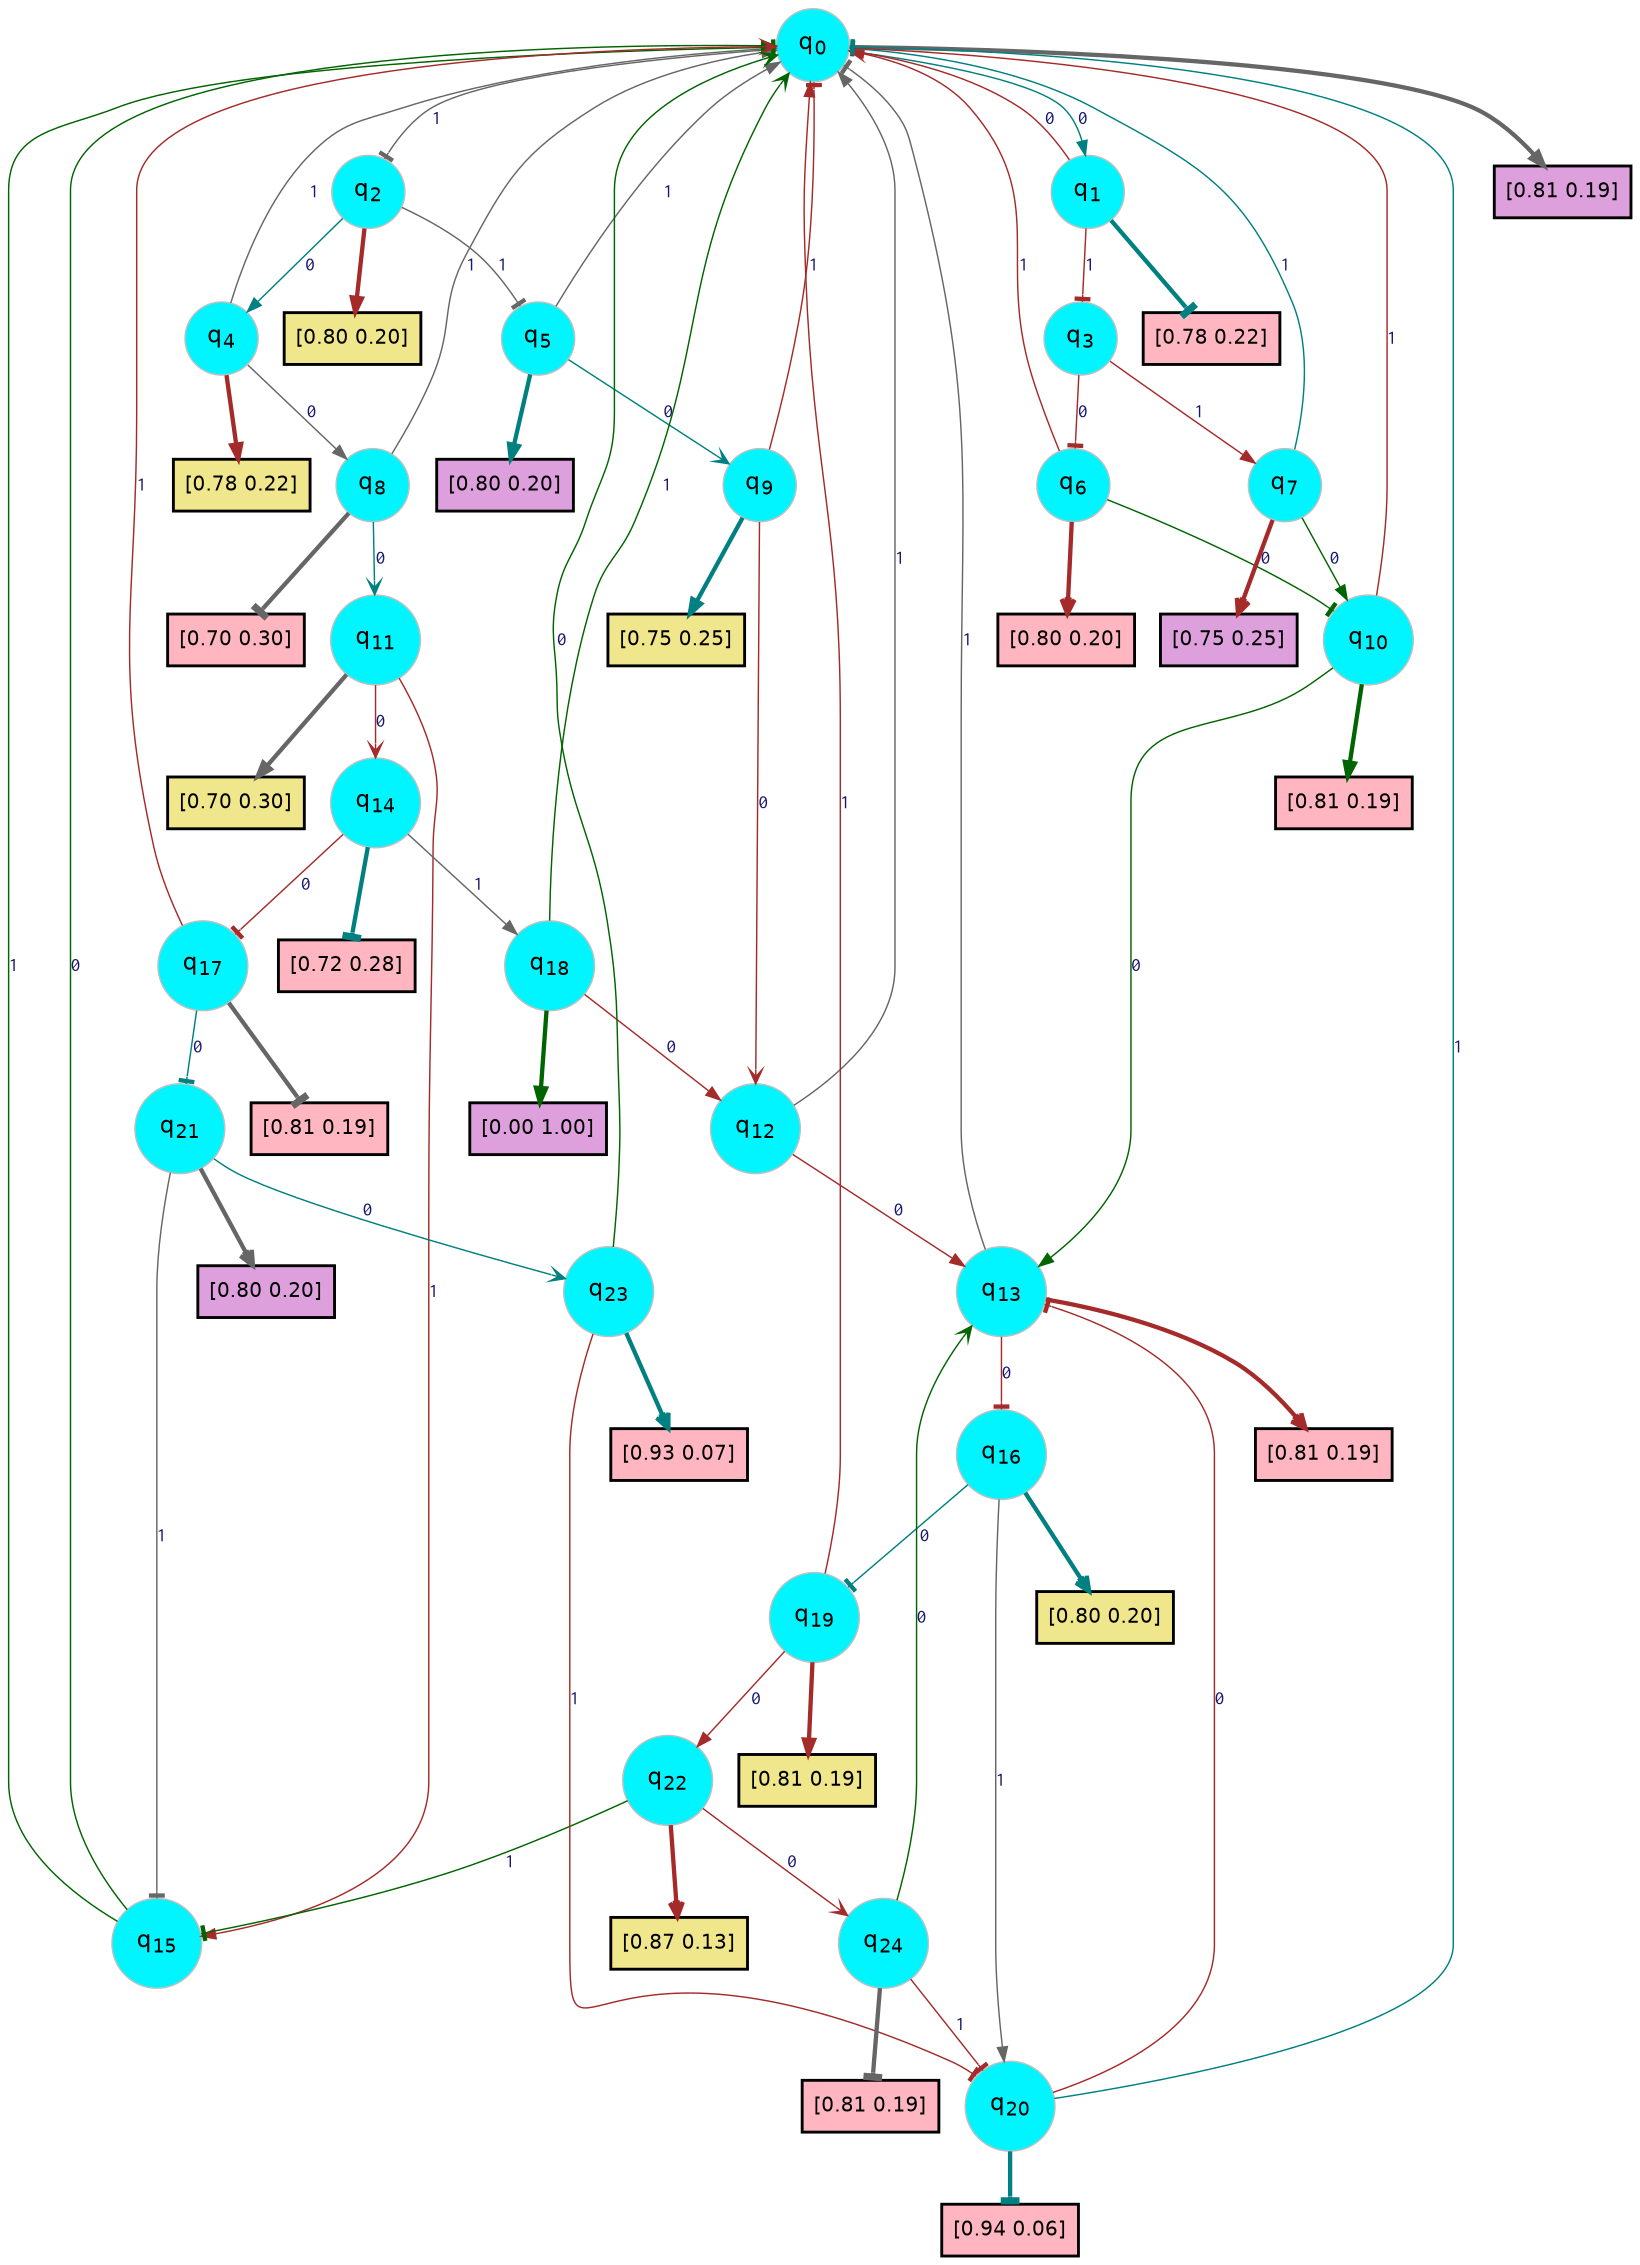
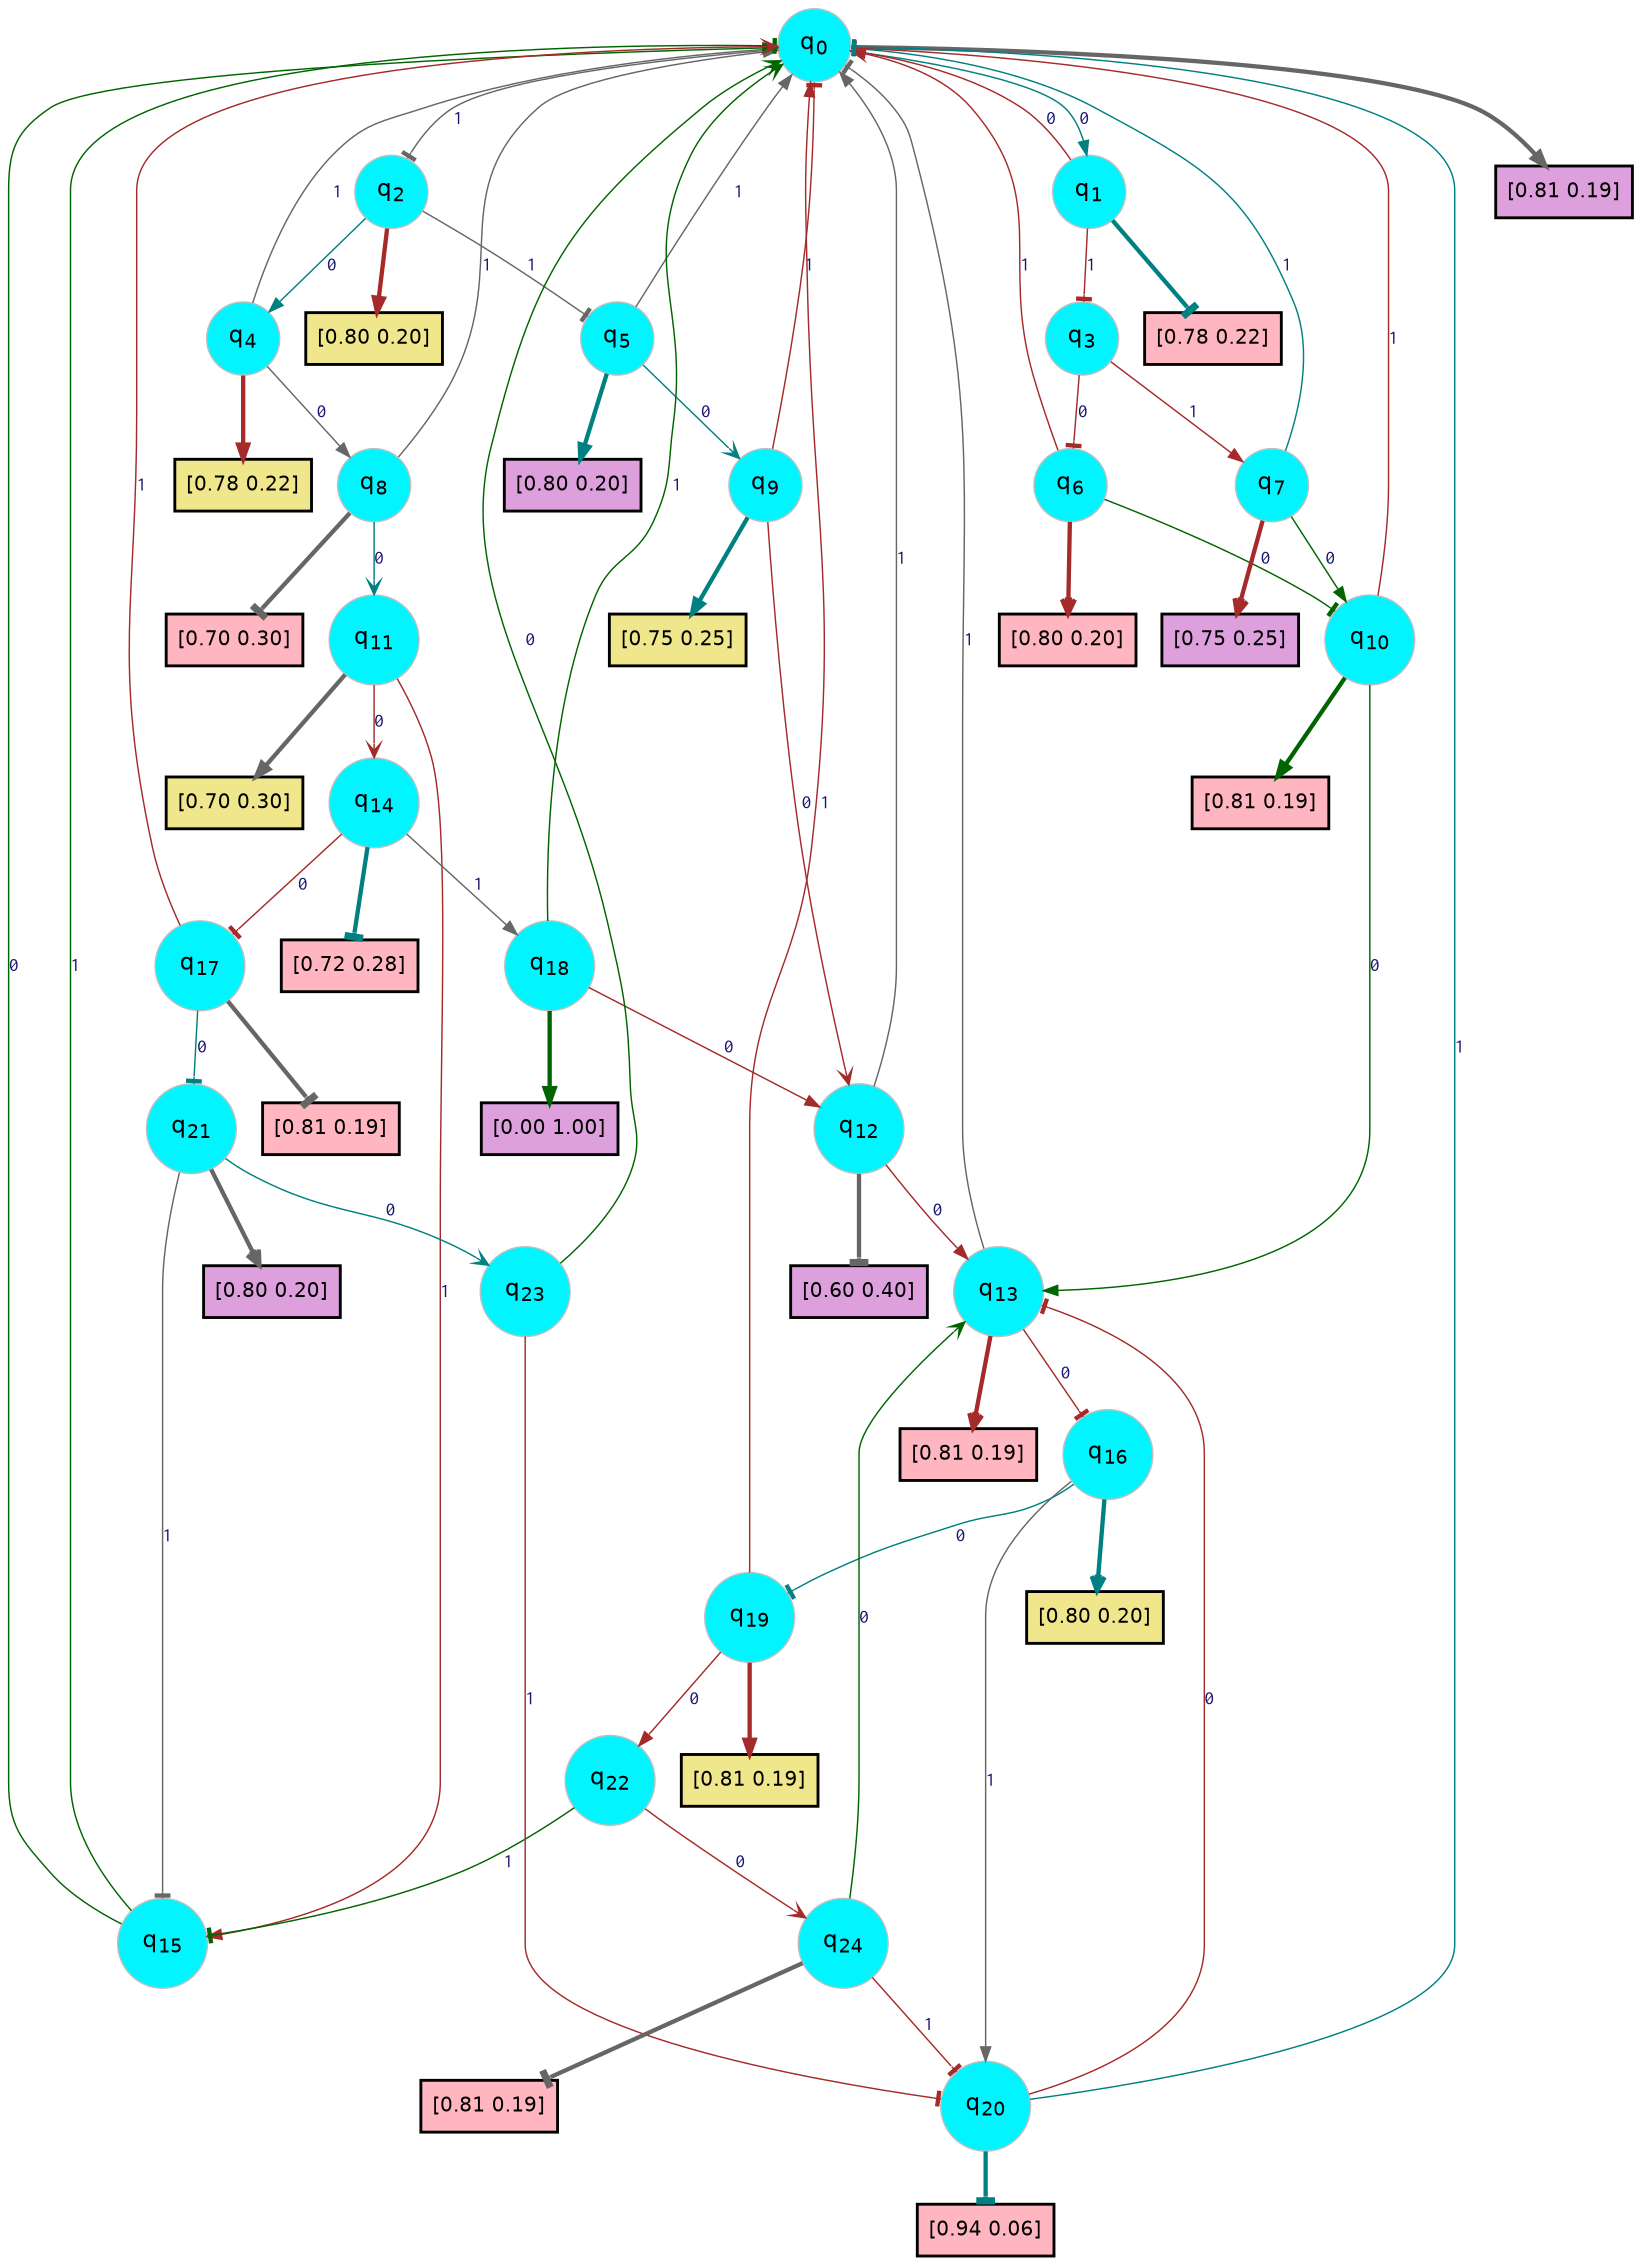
none -> (859, 1292)
(679, 1455) -> none
(679, 1943) -> none
